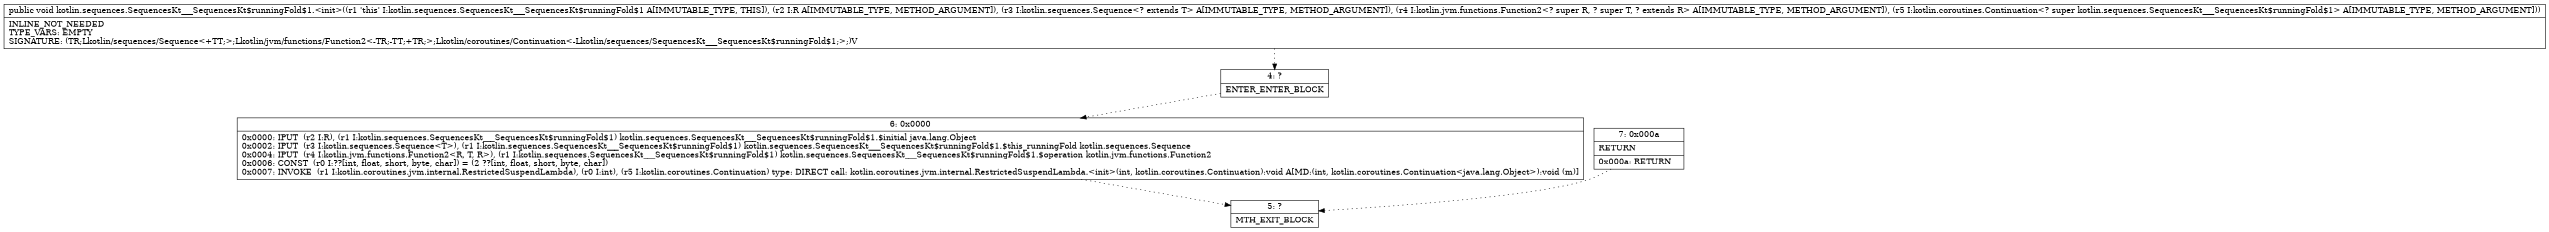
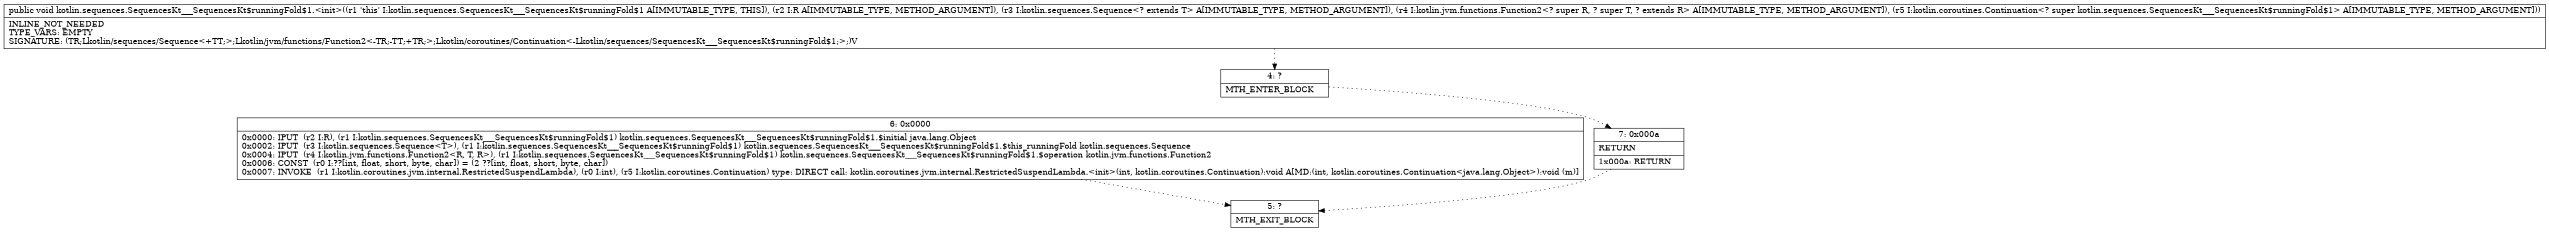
(1275, 90) -> (1270, 90)
(1153, 105) -> (1469, 98)
(1639, 162) -> (1639, 162)
